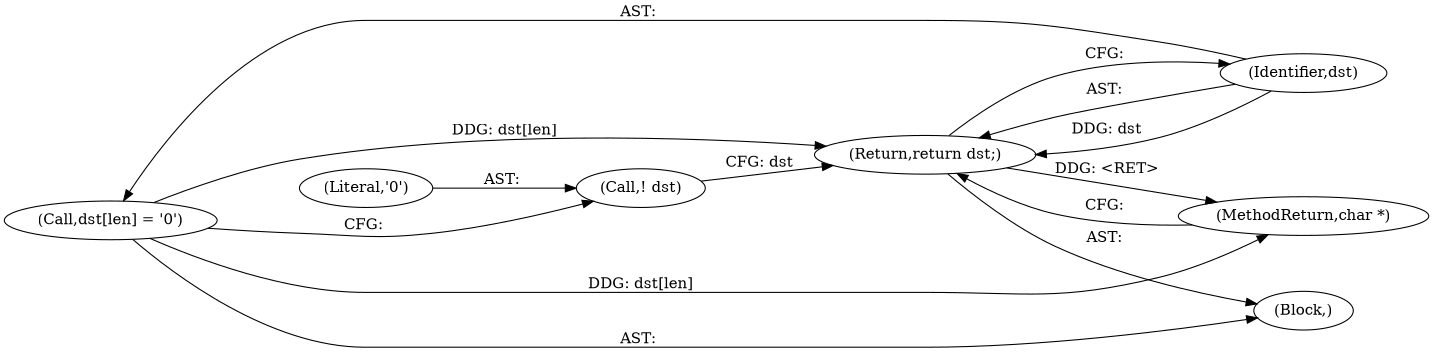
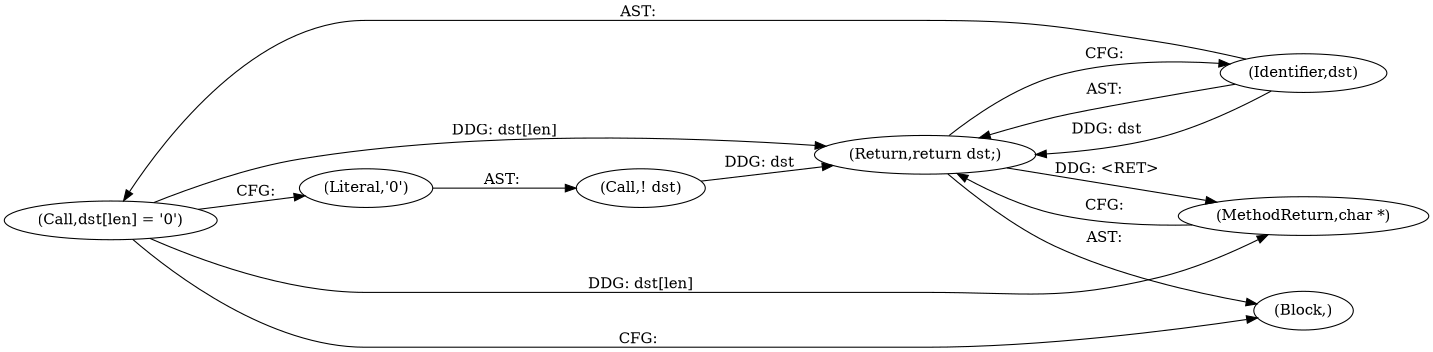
(760, 163) -> (760, 163)
(397, 236) -> (246, 203)
(641, 339) -> (641, 339)
